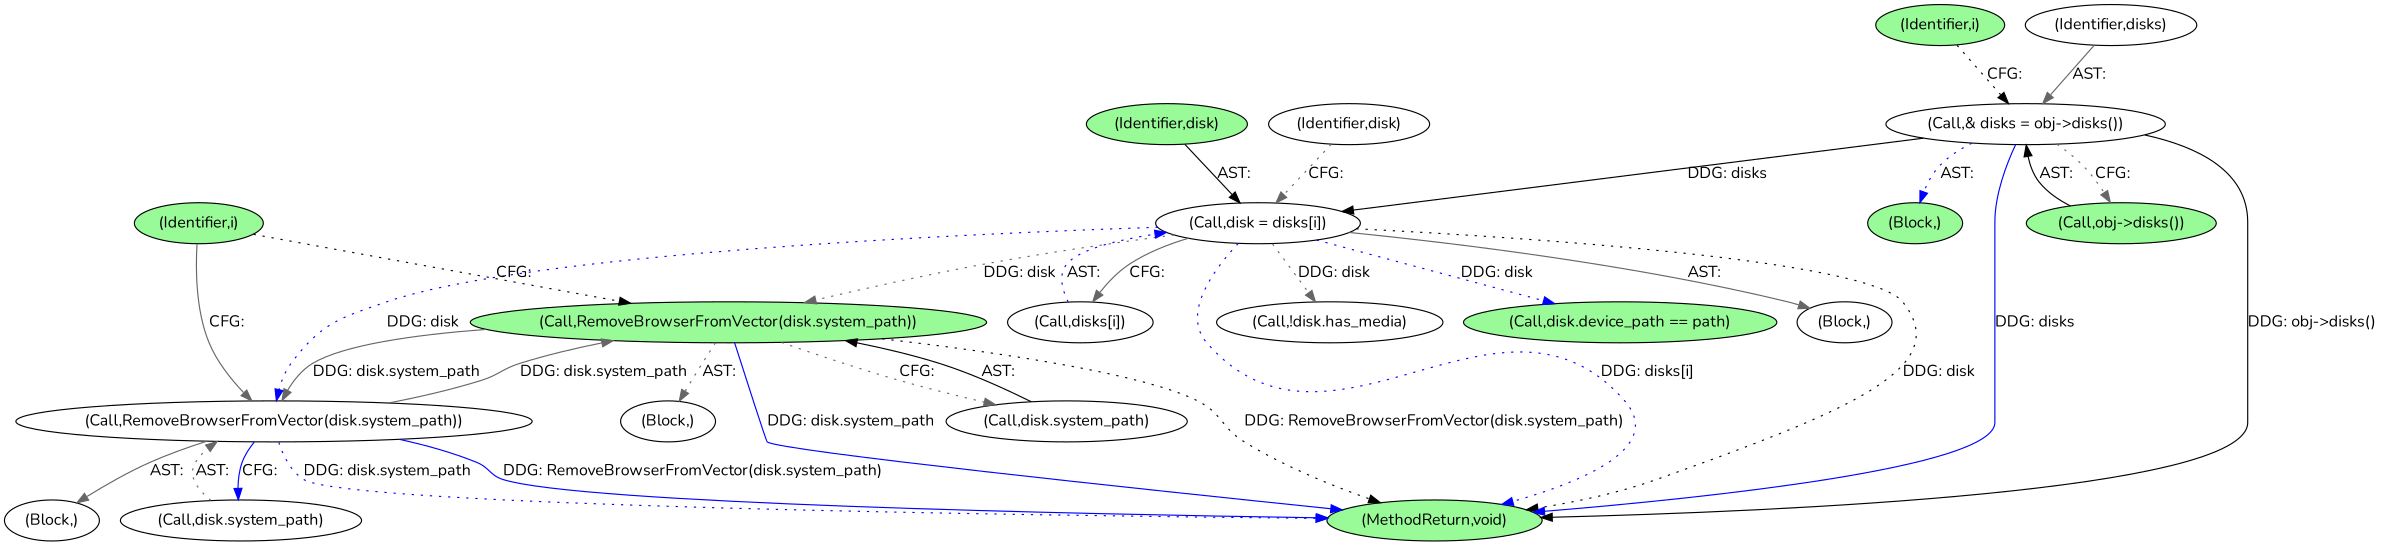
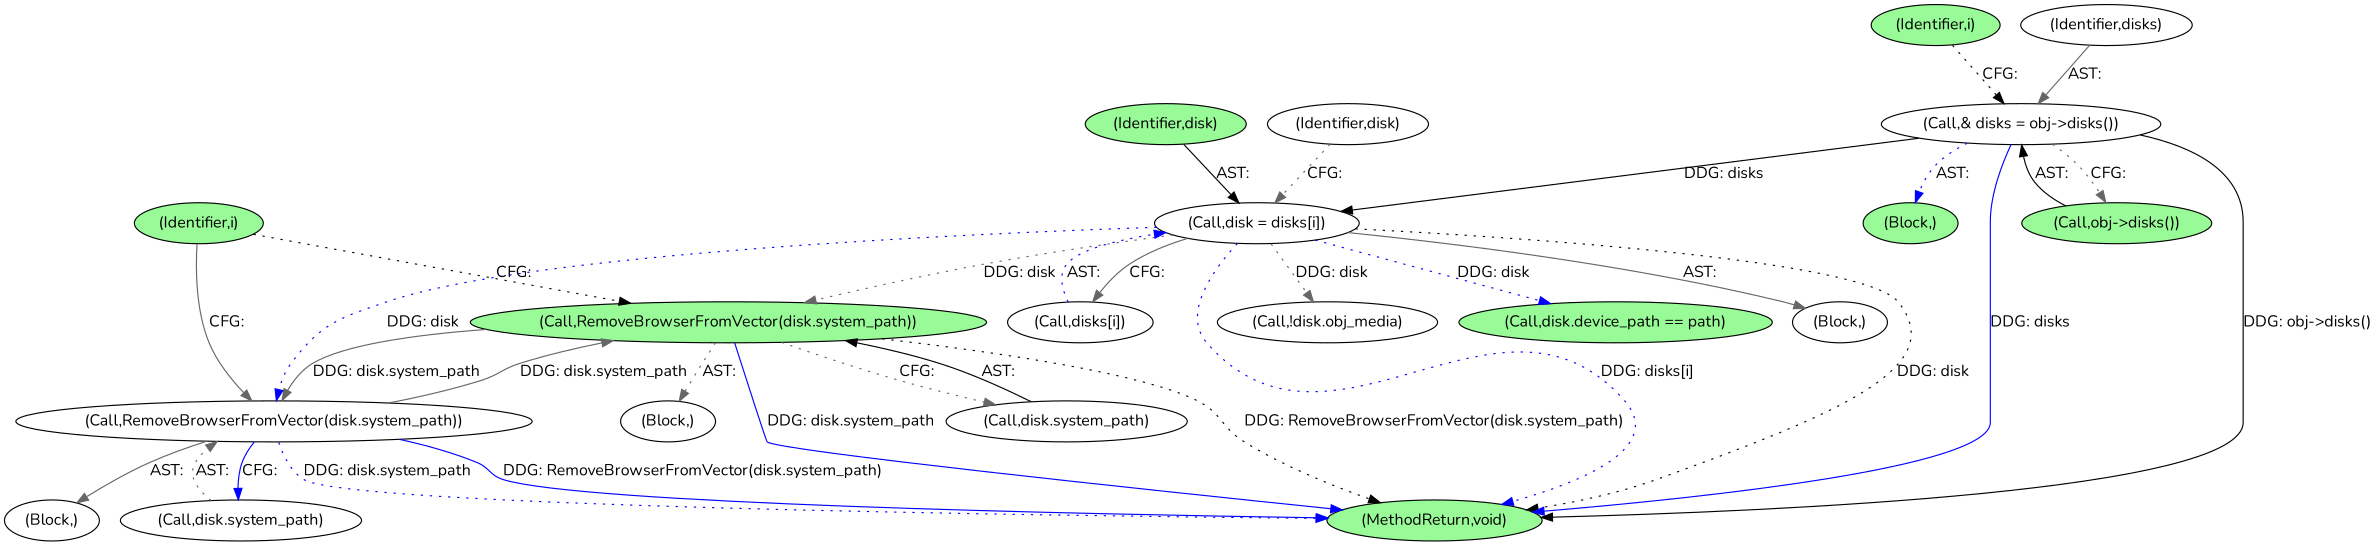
(1330, 322) -> (1327, 322)
